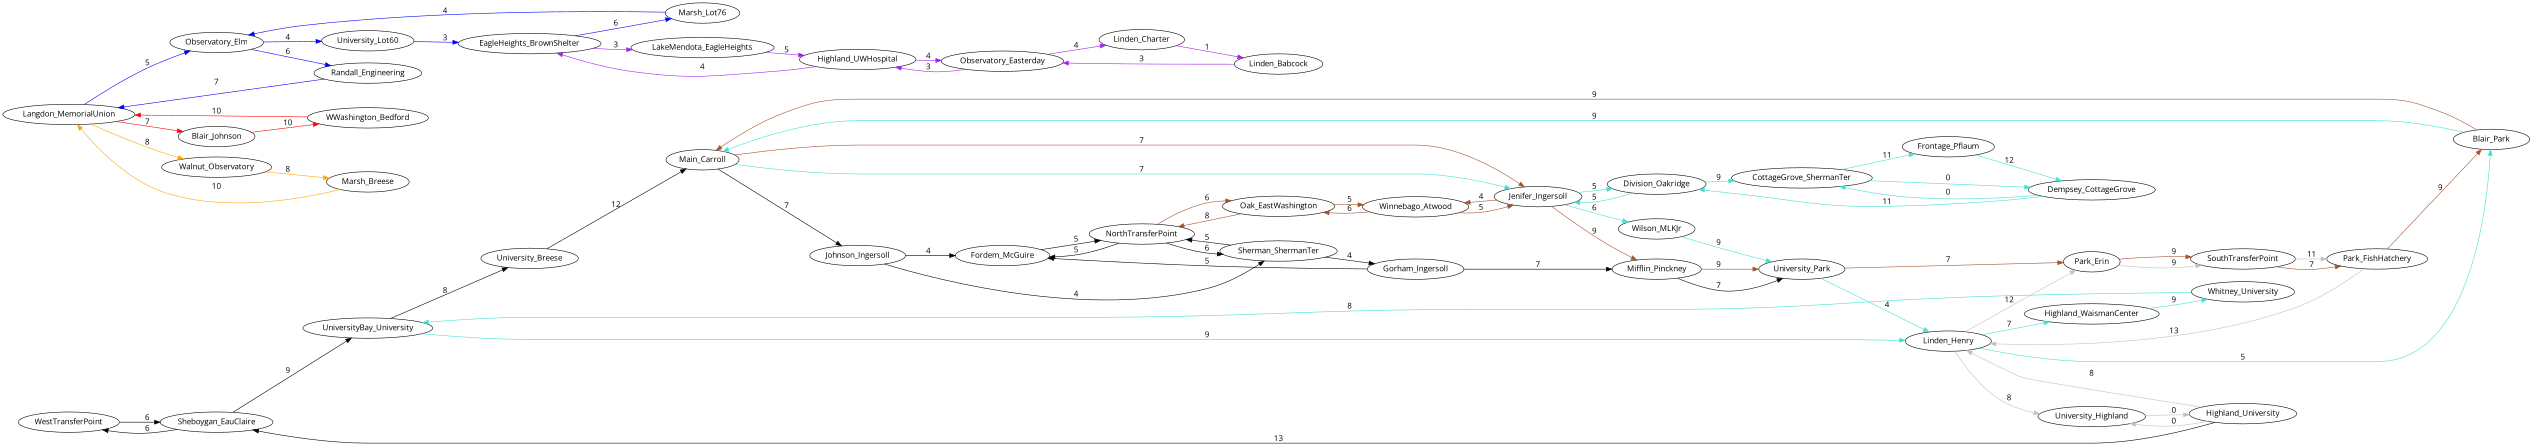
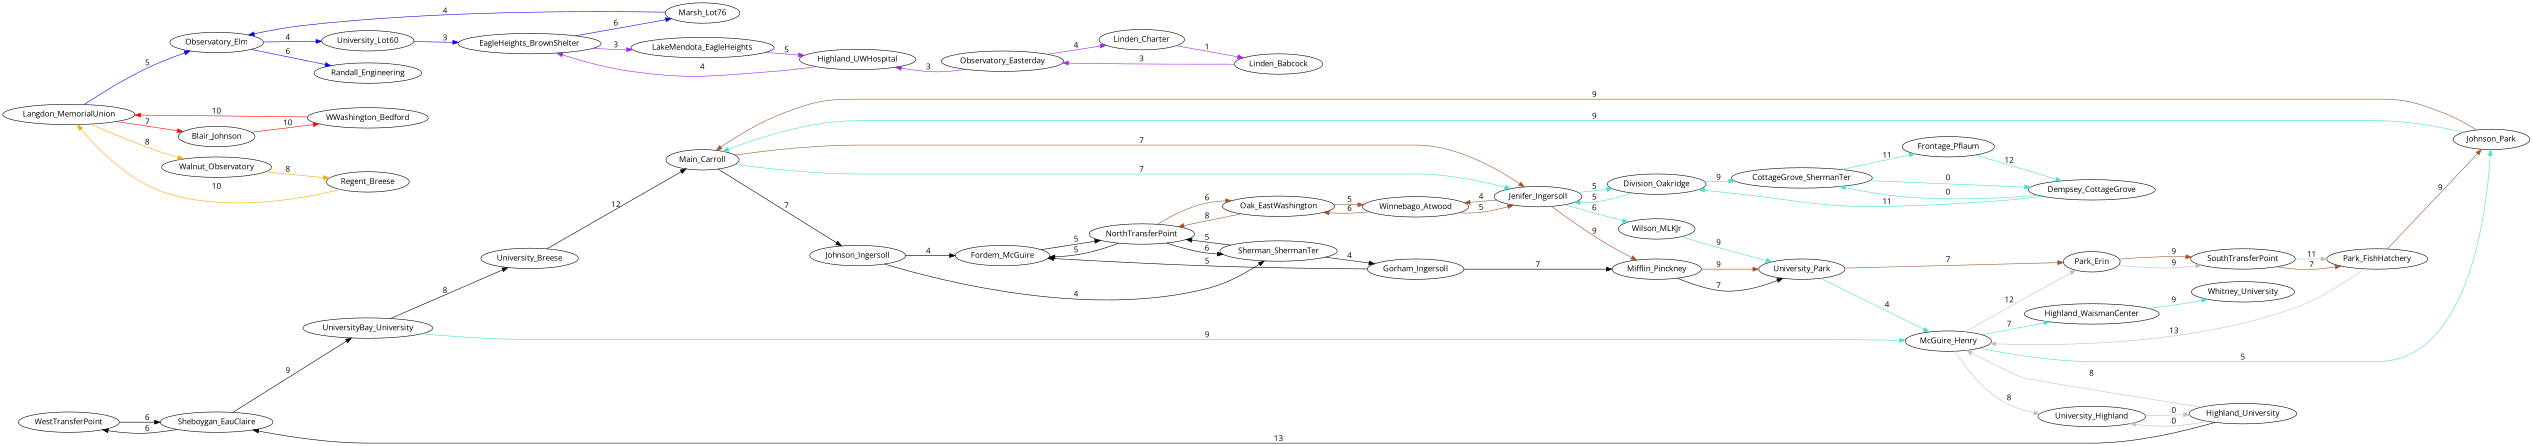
(926, 60) -> none
(224, 93) -> none
(2492, 139) -> (2492, 139)
(368, 182) -> (368, 182)
(1310, 312) -> none
(1948, 341) -> (1948, 341)
